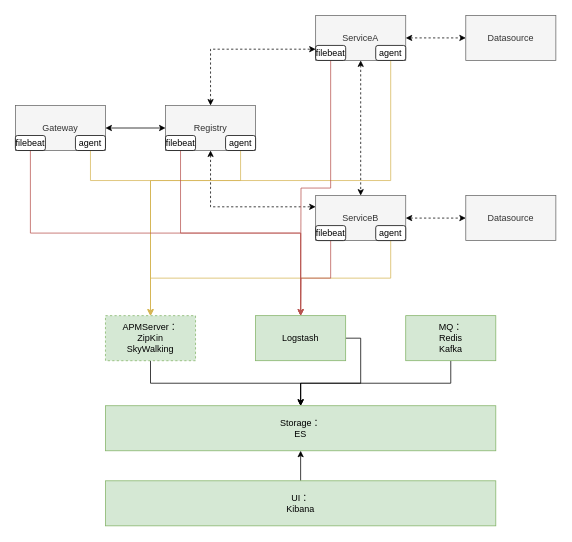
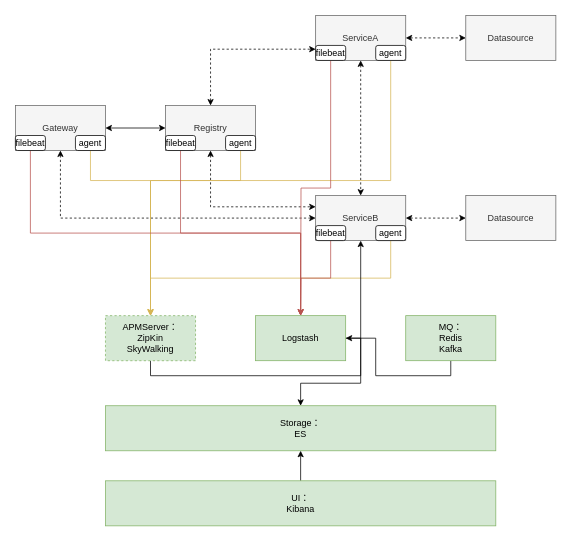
none -> (60, 186)
(219, 383) -> (253, 375)
(411, 383) -> (389, 375)
